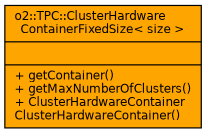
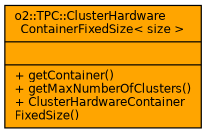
(98, 116) -> (47, 116)
